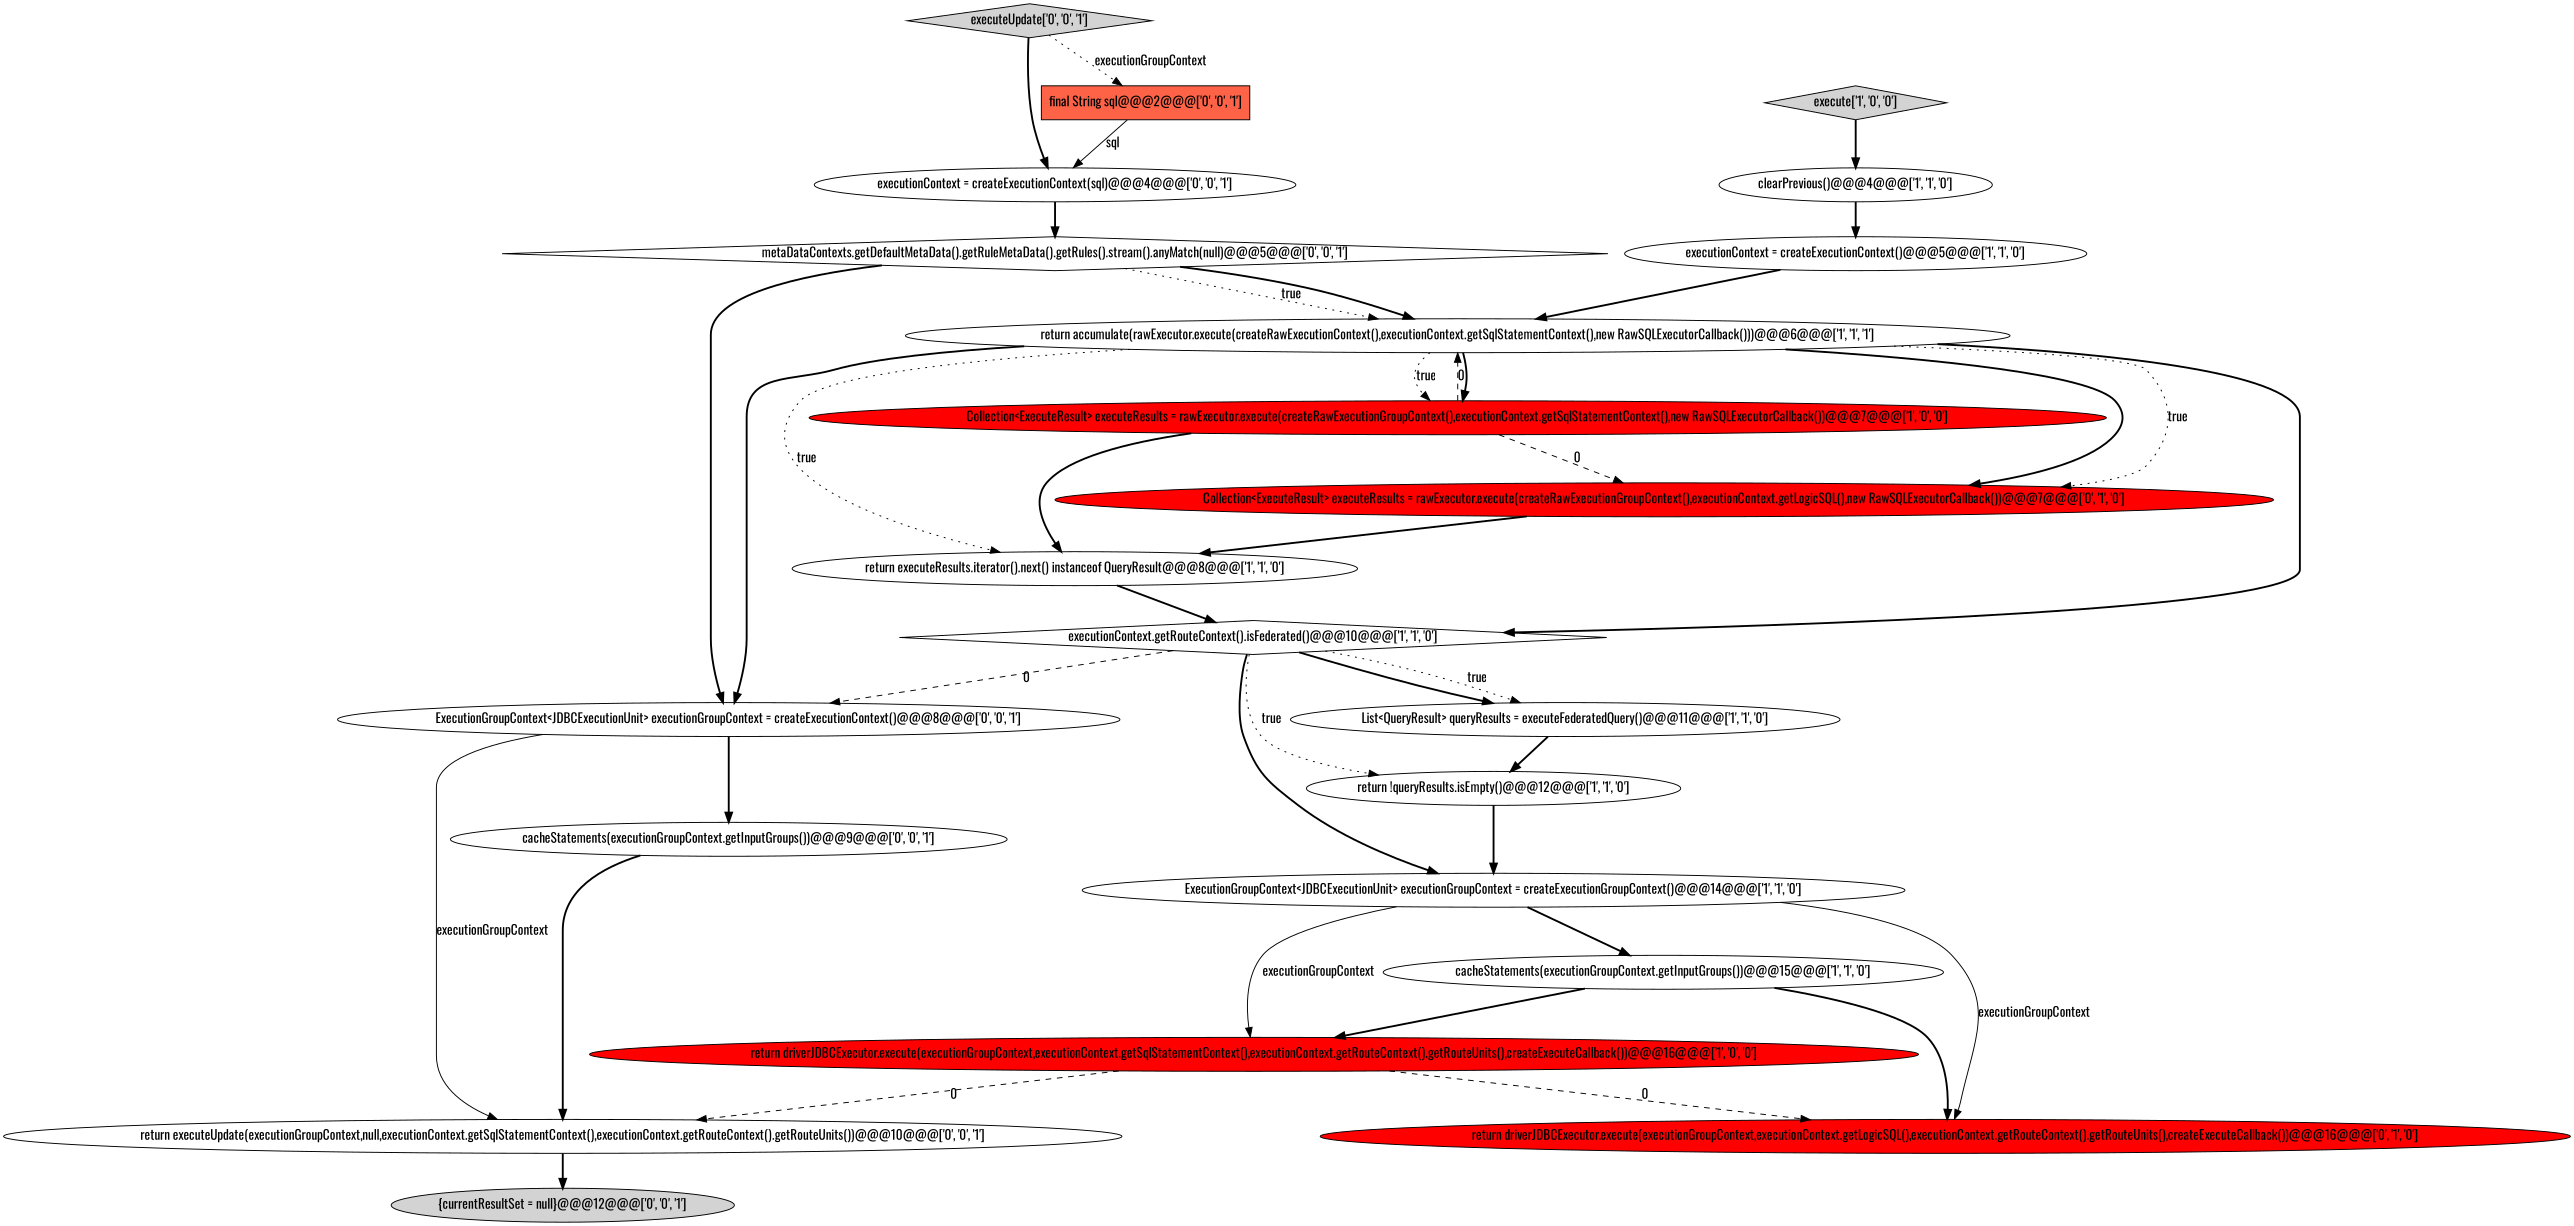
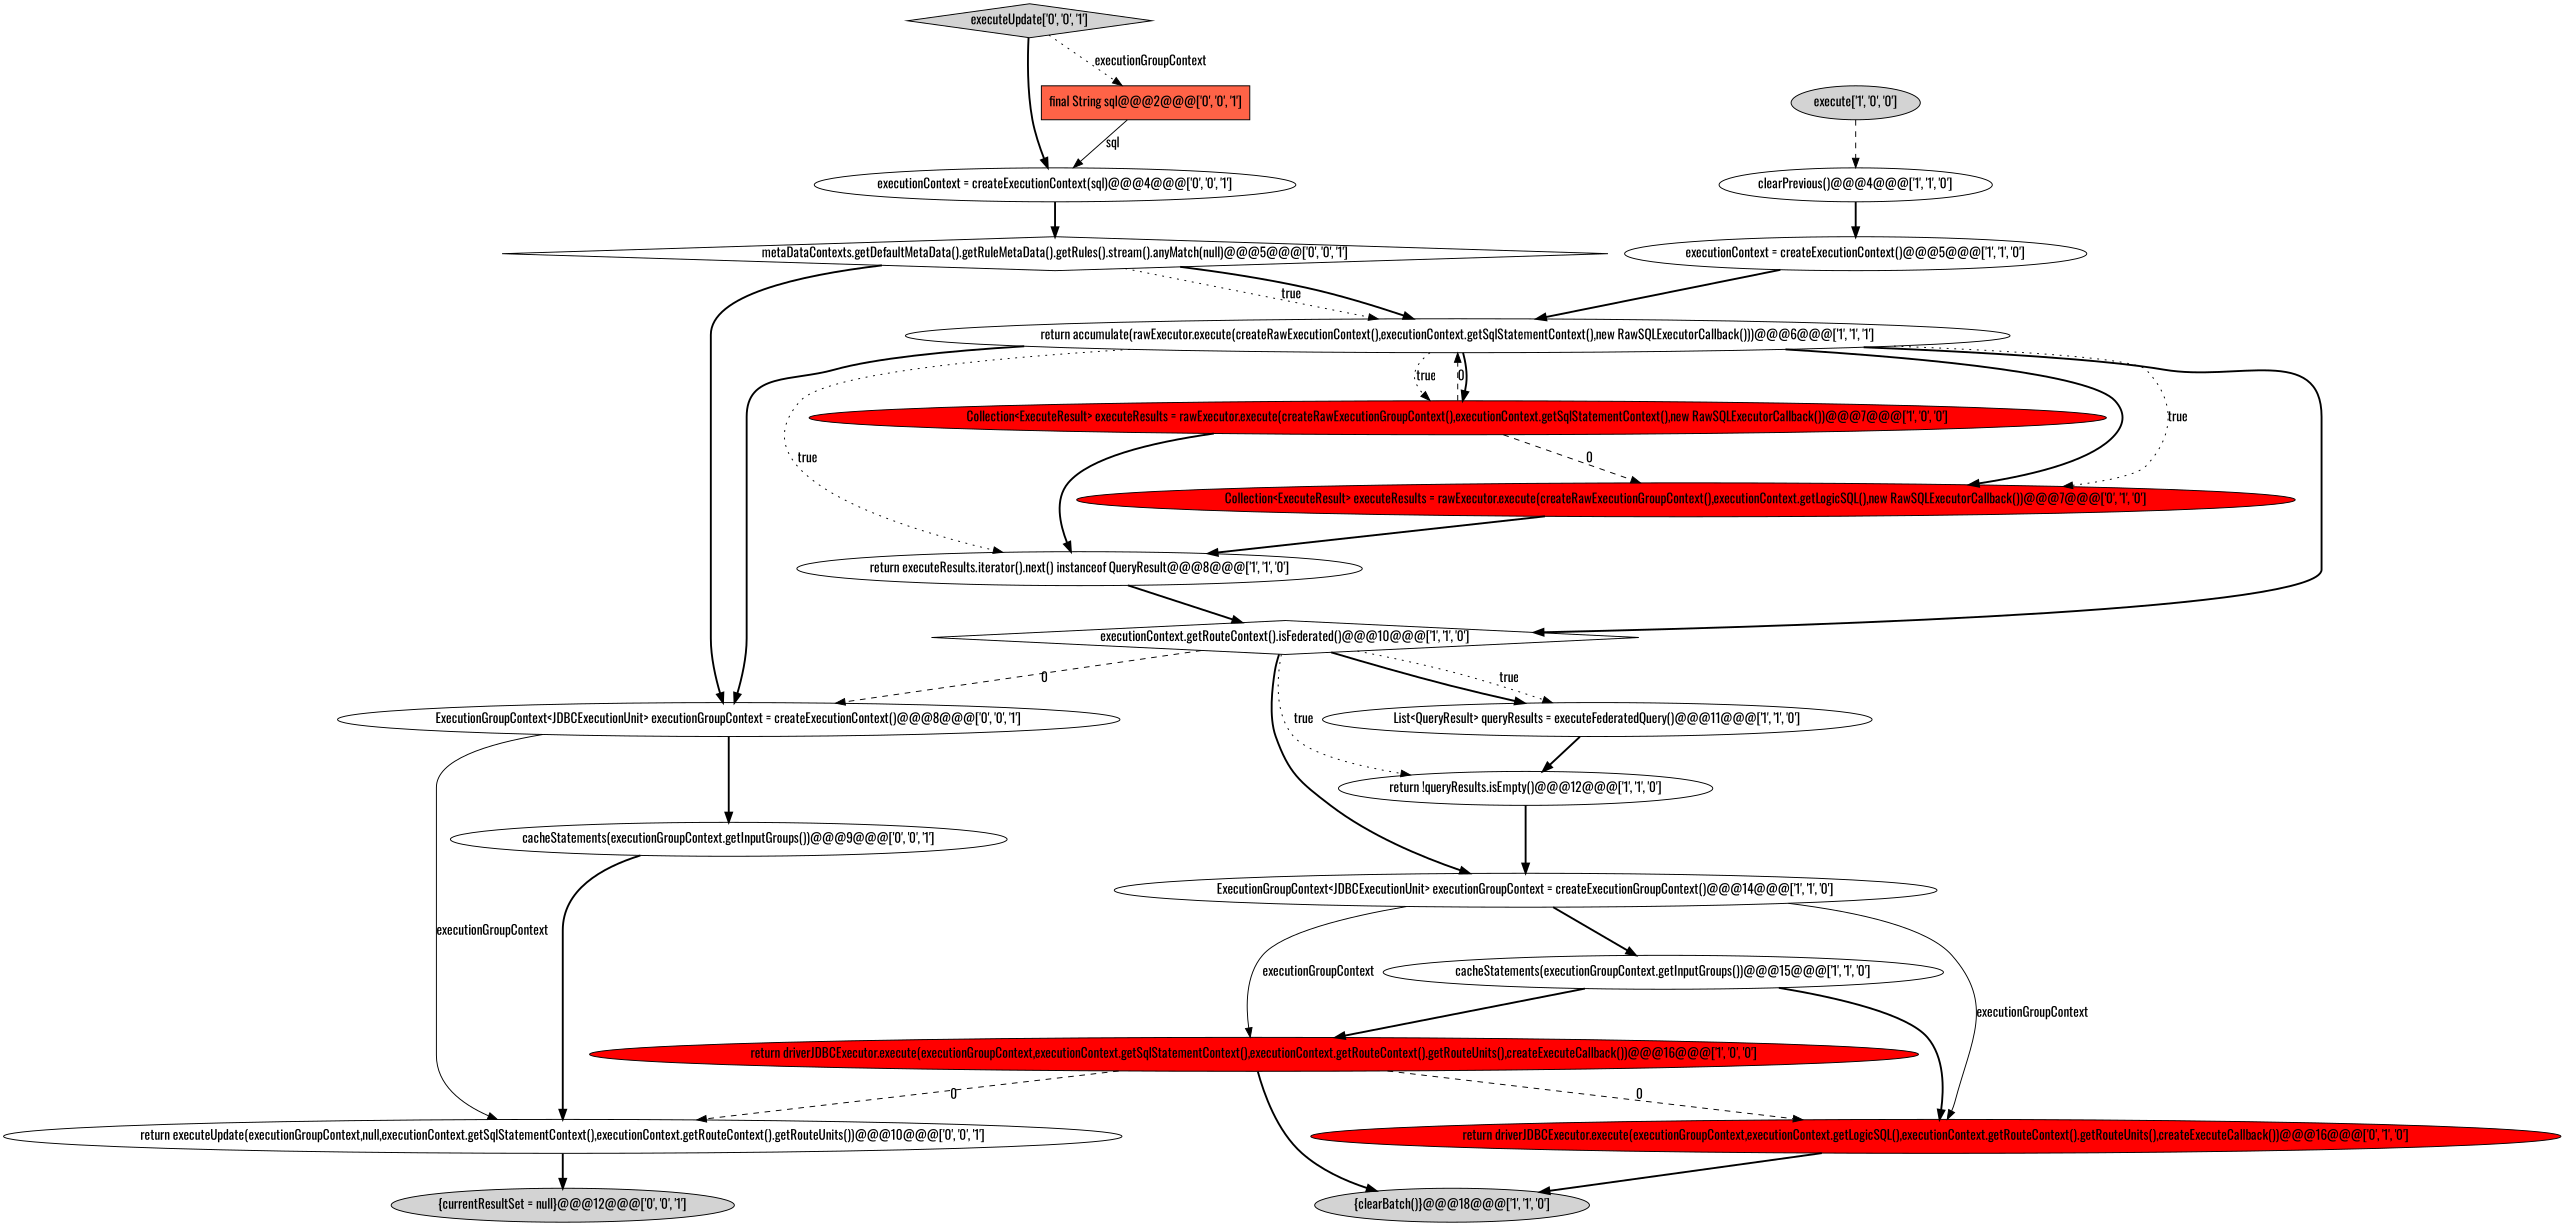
(1856, 103) -> (1856, 103)
(1856, 139) -> (1856, 139)
none -> (1452, 1205)
